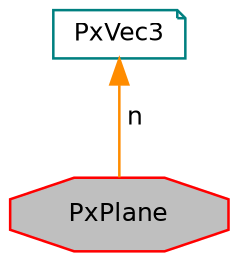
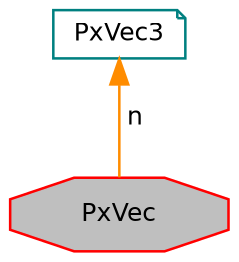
(119, 215) -> (119, 215)
